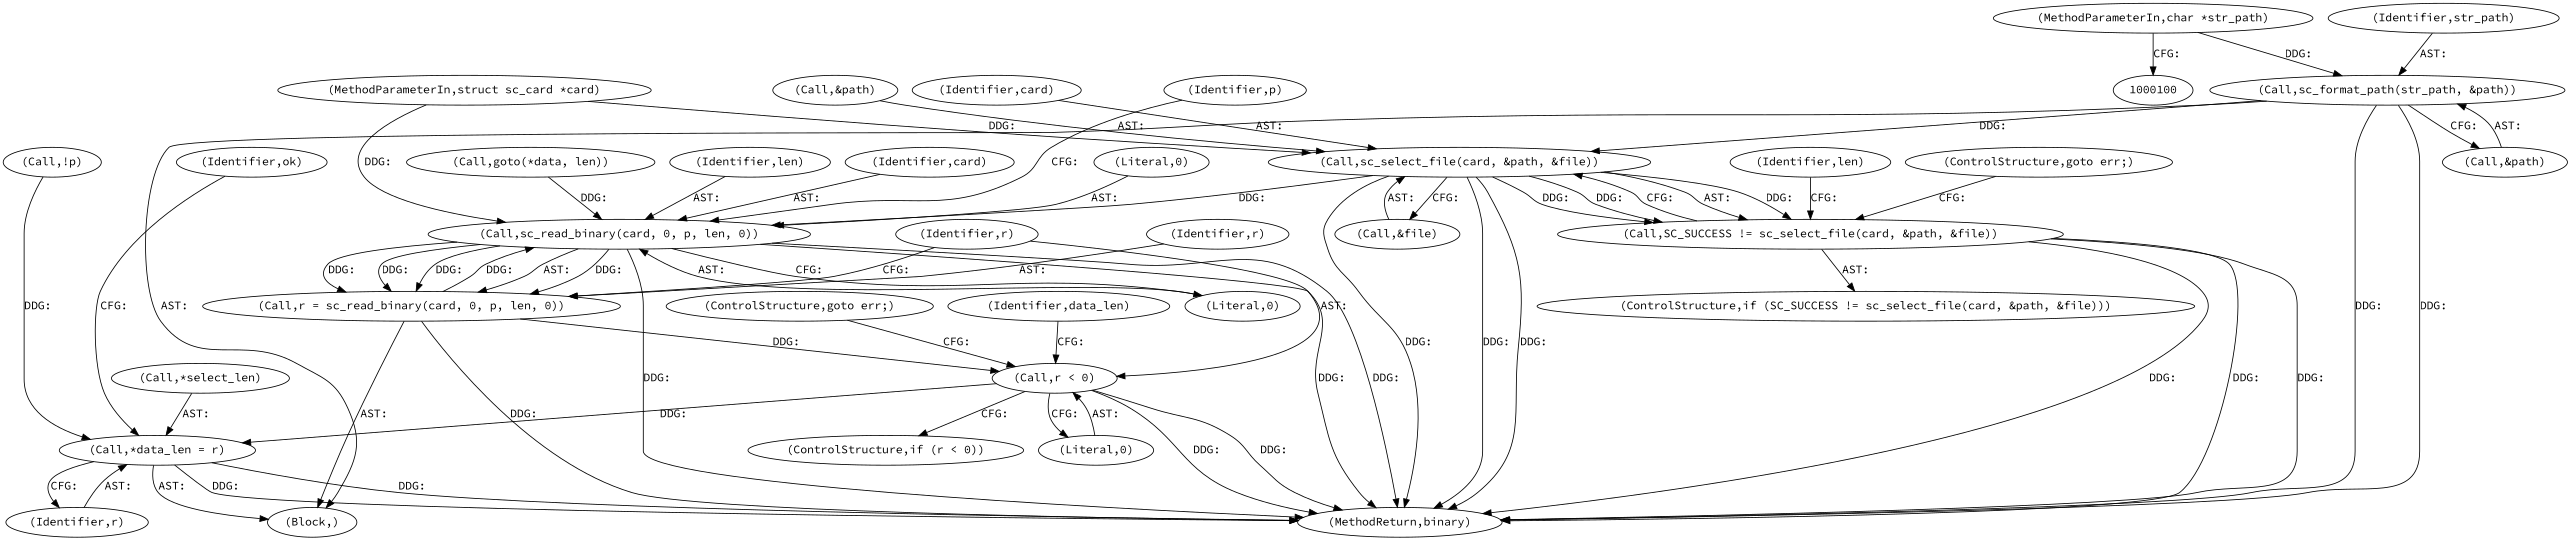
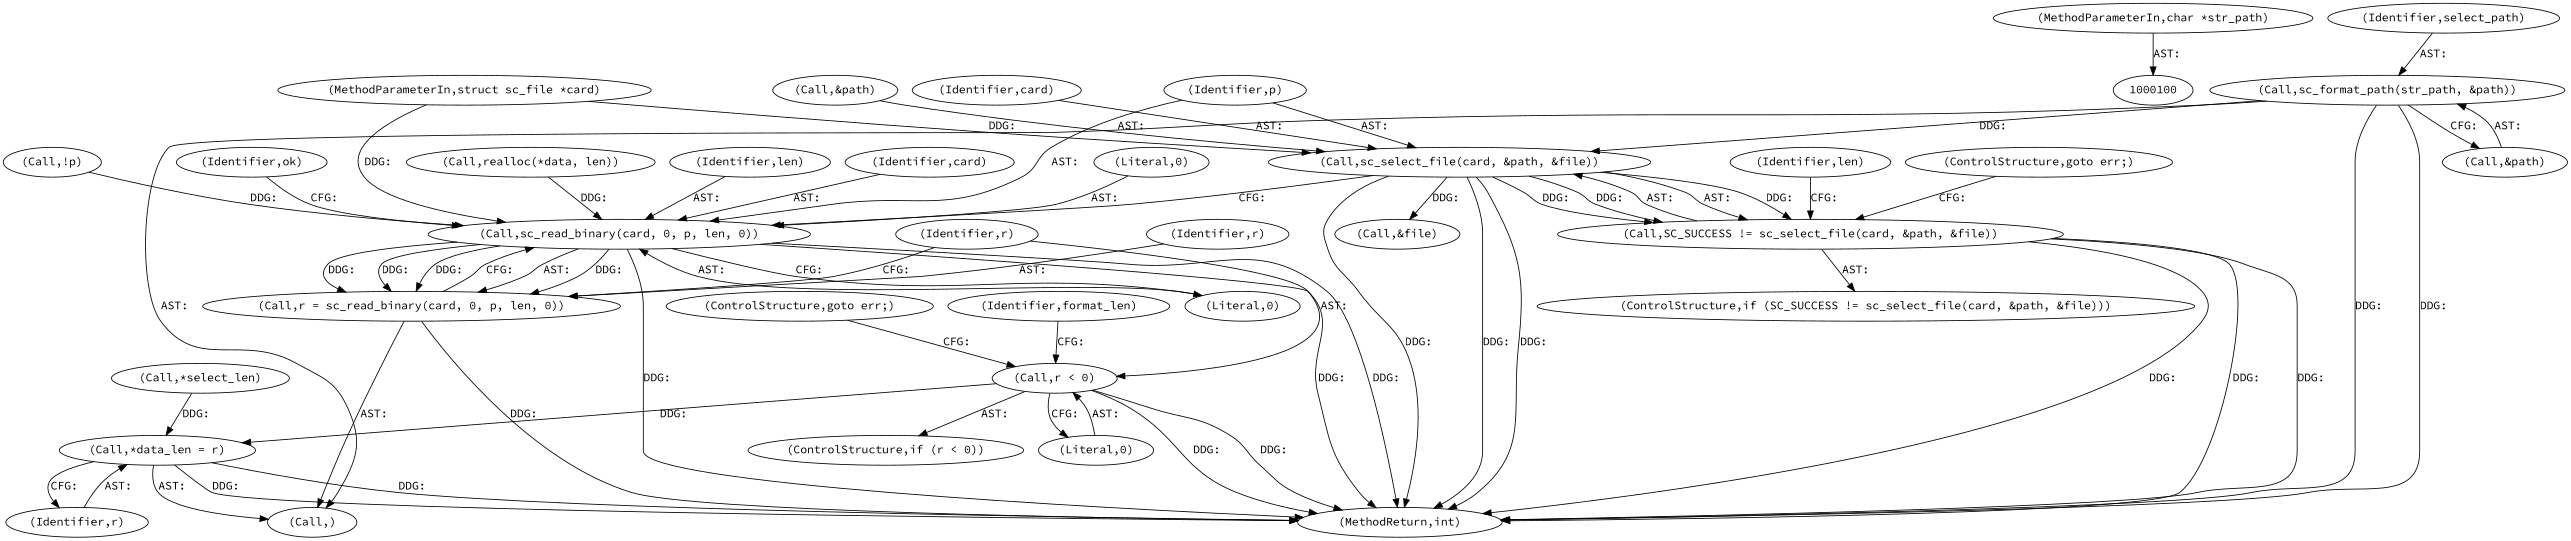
(2444, 18) -> (2444, 18)
(2266, 53) -> none
(2171, 54) -> (2171, 54)
(464, 90) -> (464, 90)
(531, 162) -> (531, 162)
(1069, 162) -> (1069, 162)
(1256, 198) -> (1256, 198)
(1385, 198) -> (1344, 125)
(1450, 198) -> (1450, 198)
(1664, 198) -> (1664, 198)
(503, 270) -> (503, 270)
(106, 281) -> (321, 208)
(1059, 306) -> (1059, 306)
(24, 320) -> (271, 207)
(756, 345) -> none
(200, 414) -> (200, 414)
(998, 414) -> (998, 414)
(312, 522) -> (312, 522)
(1400, 522) -> (1400, 522)
